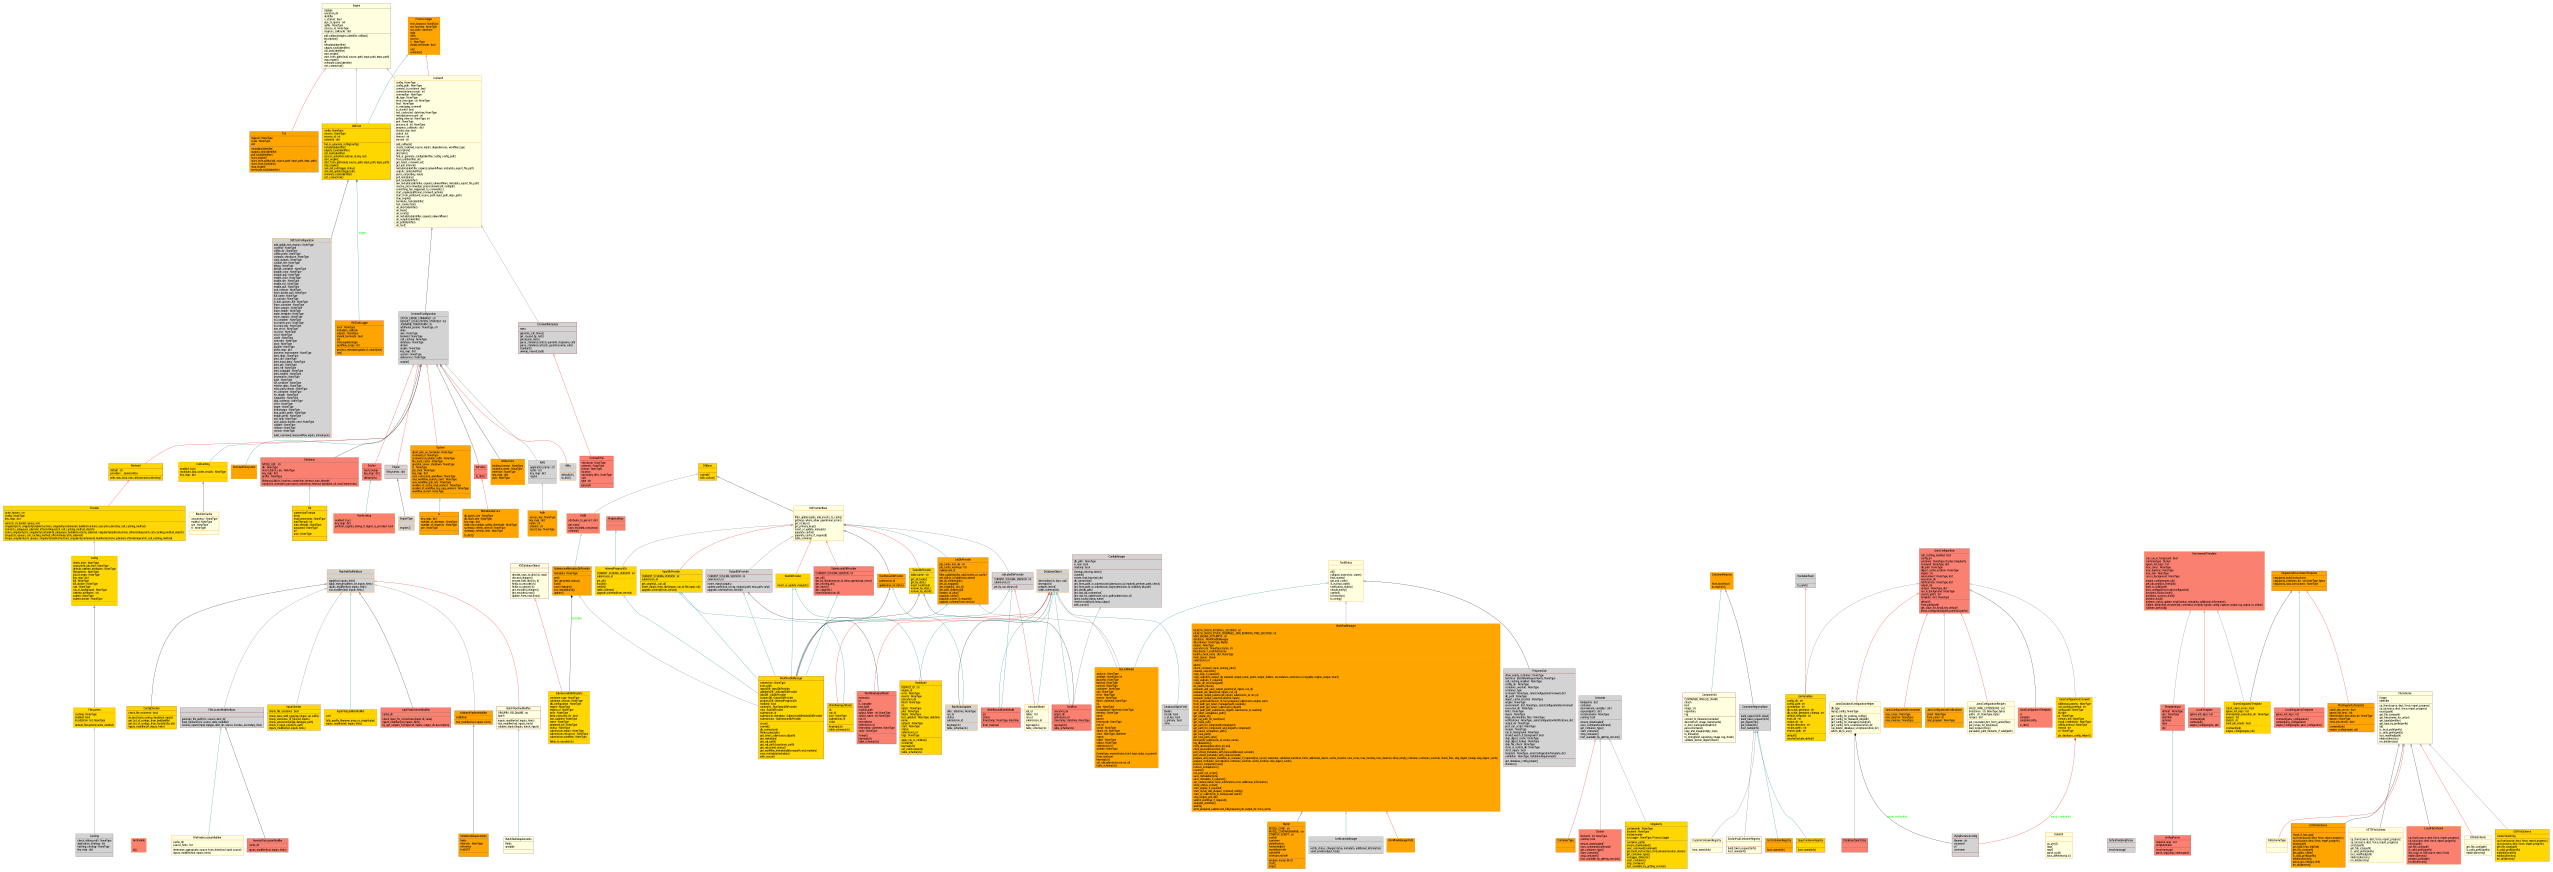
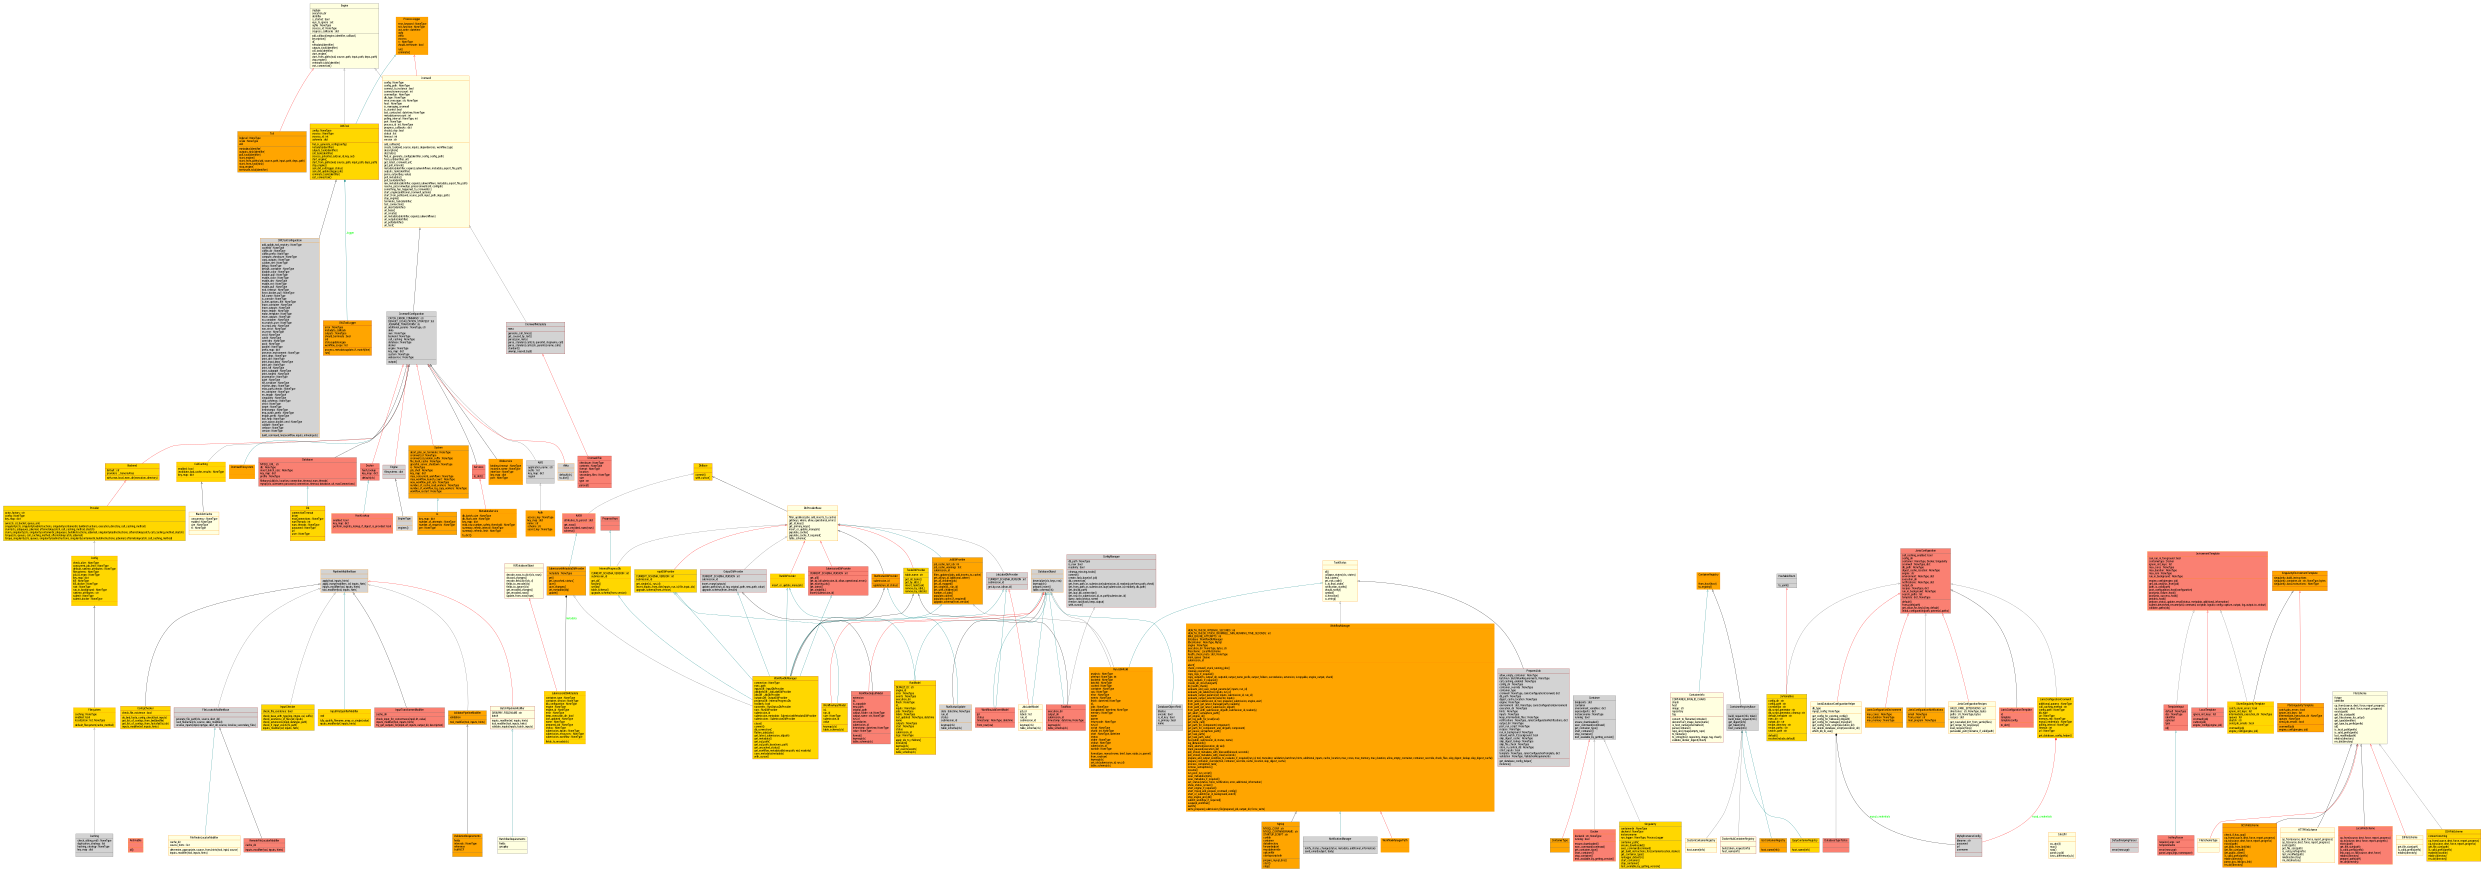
(2299, 718) -> none
